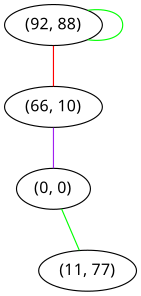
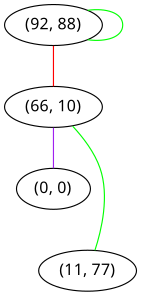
(70, 230) -> (104, 184)
